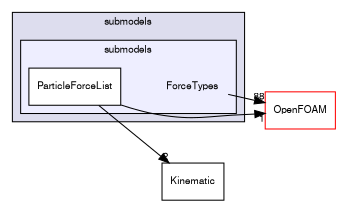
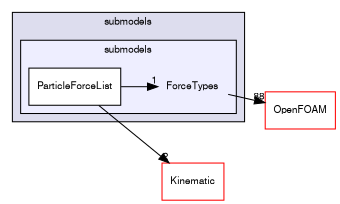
(187, 118) -> (134, 87)
(193, 182) -> (193, 182)
